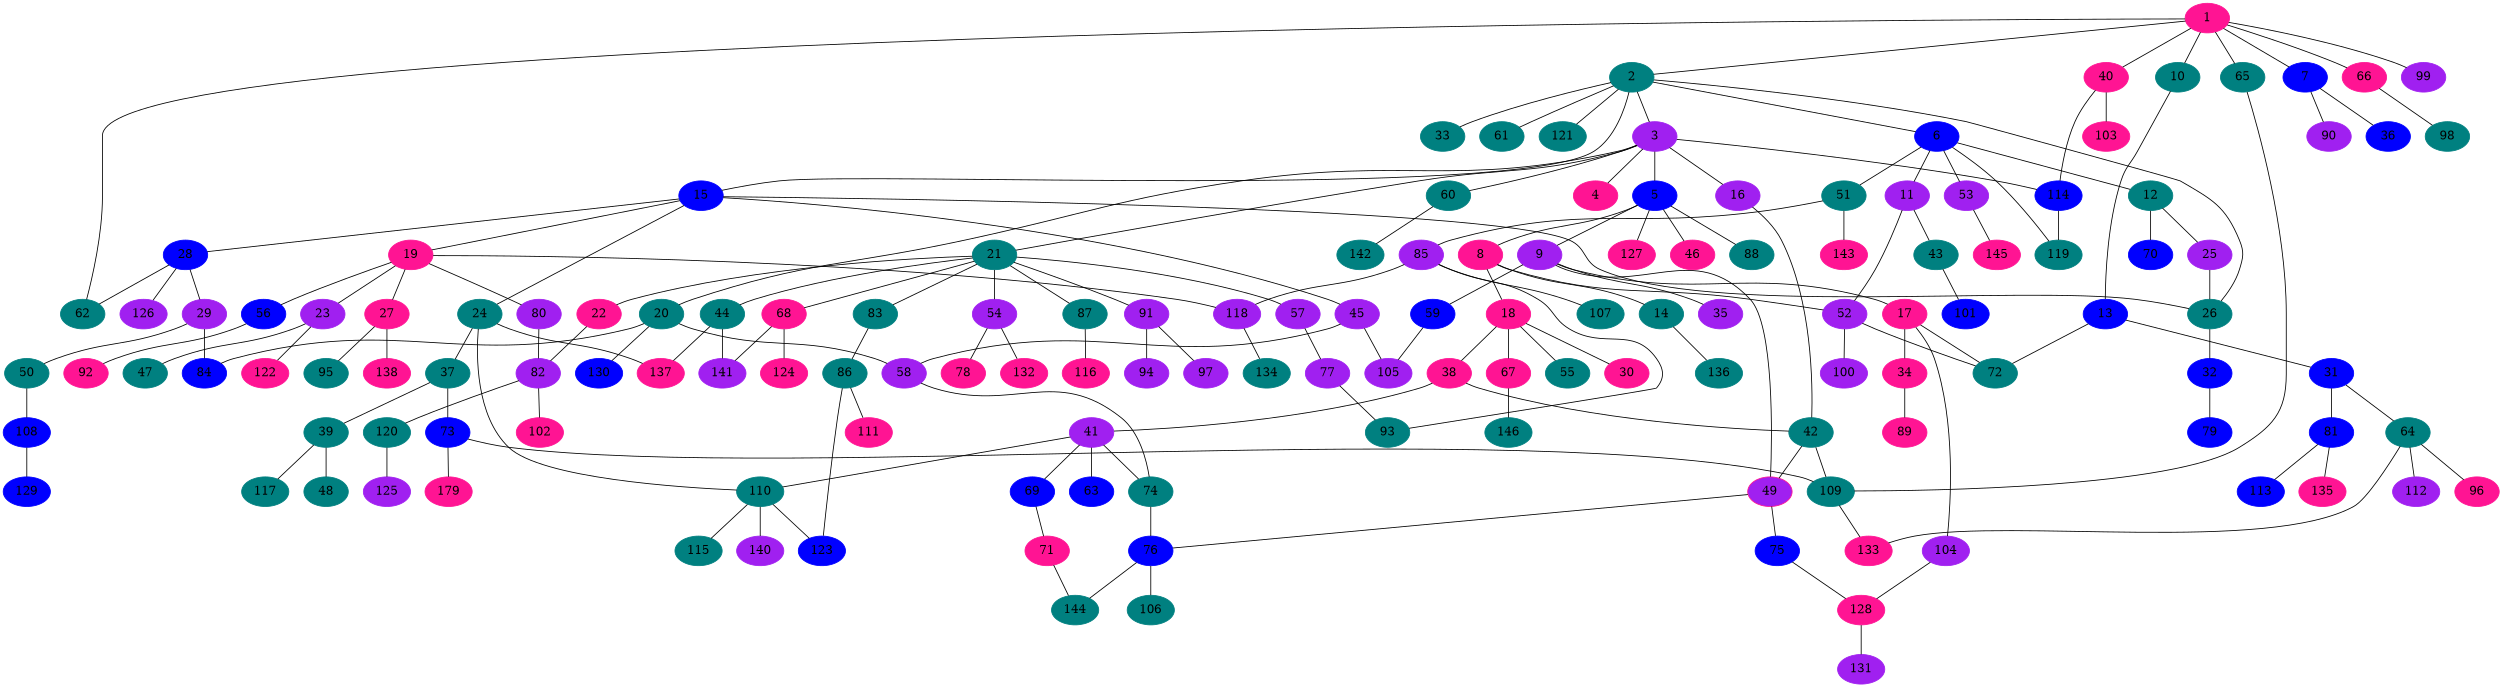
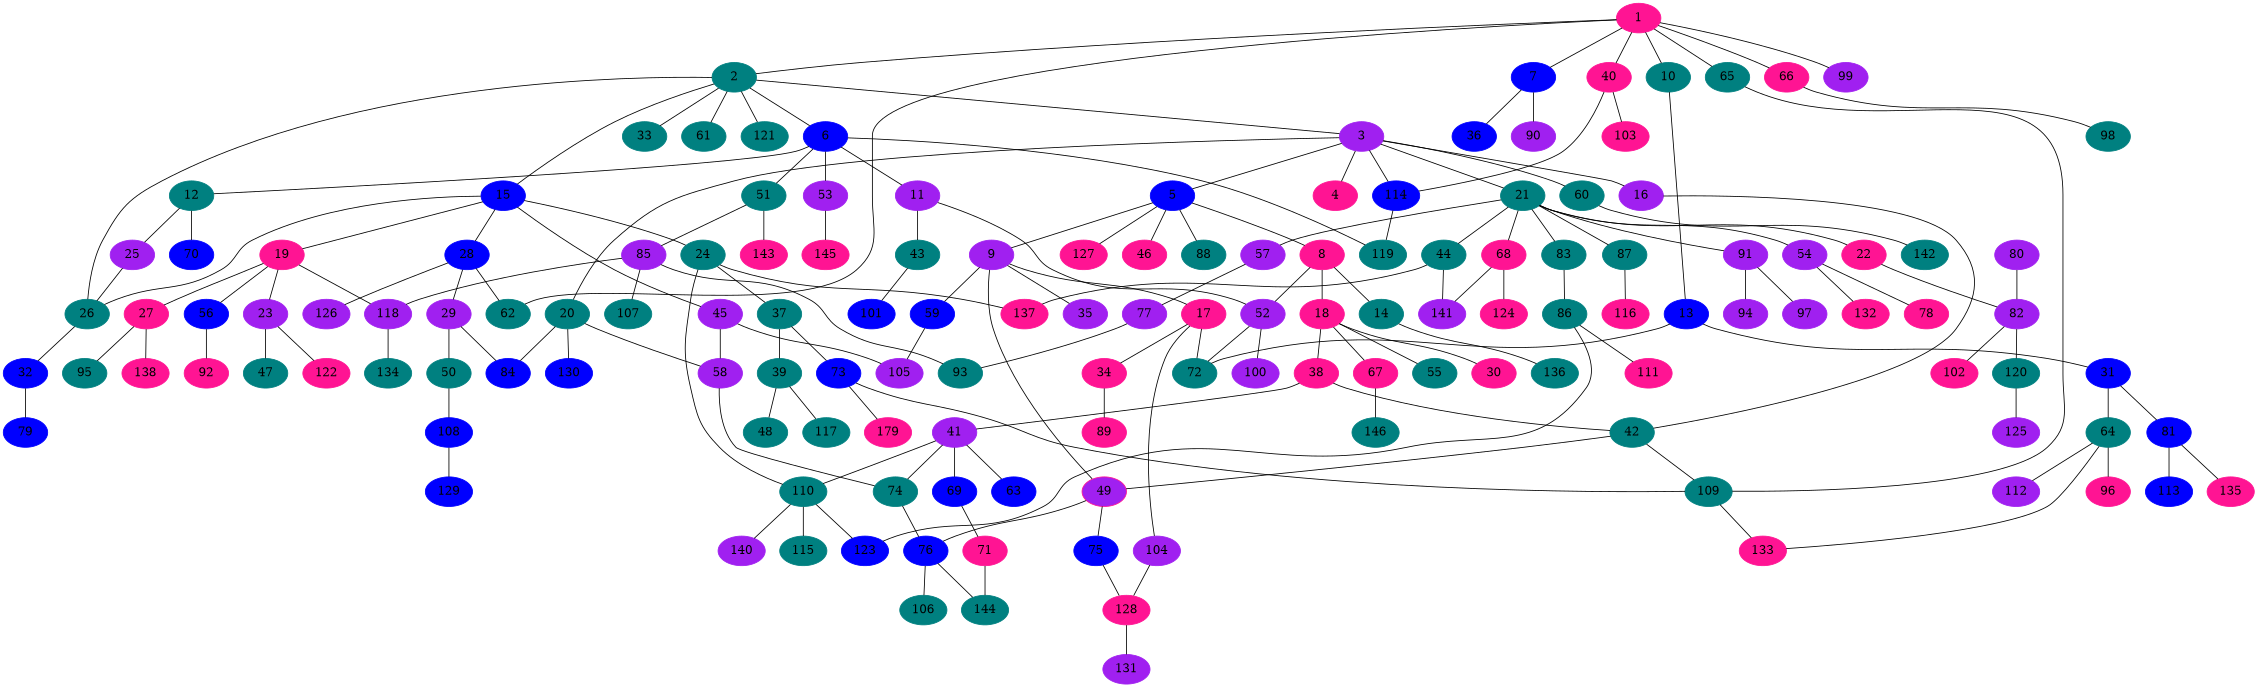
(475, 284) -> none
